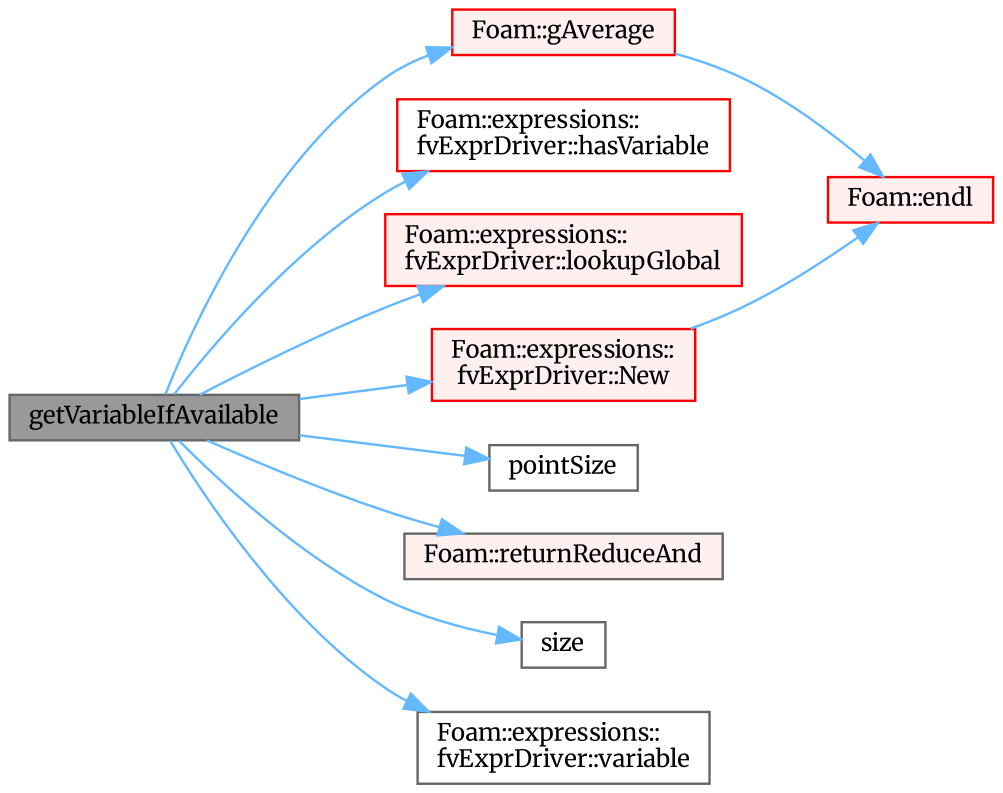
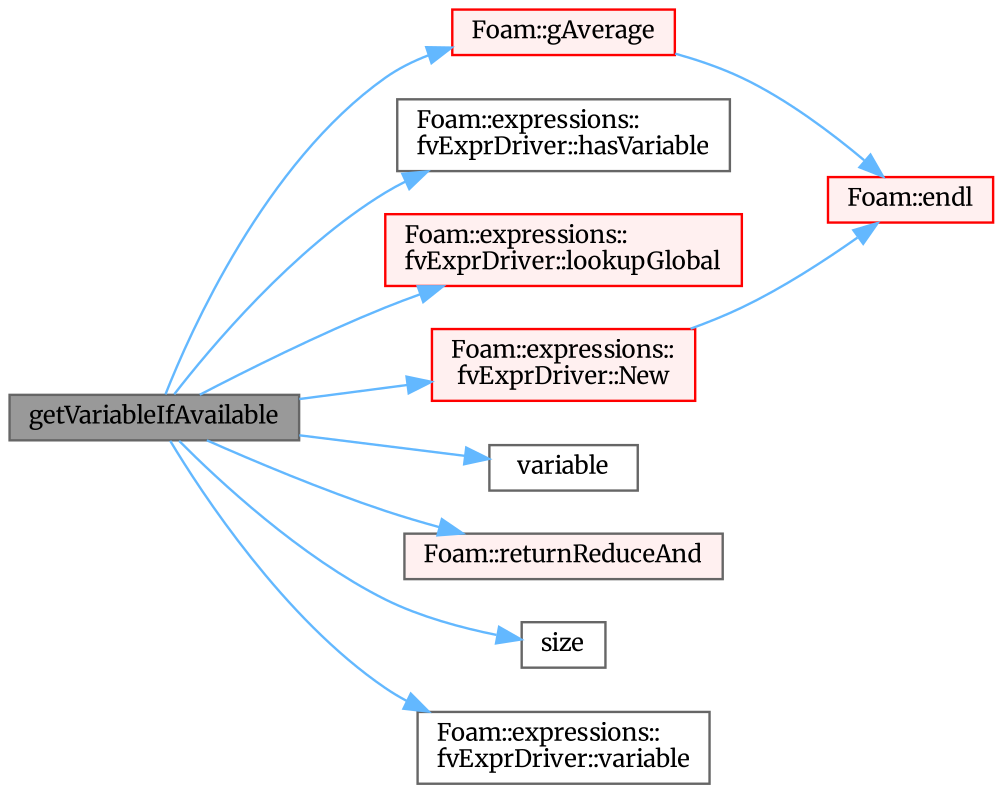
(564, 135) -> (564, 135)
(564, 468) -> (564, 468)
